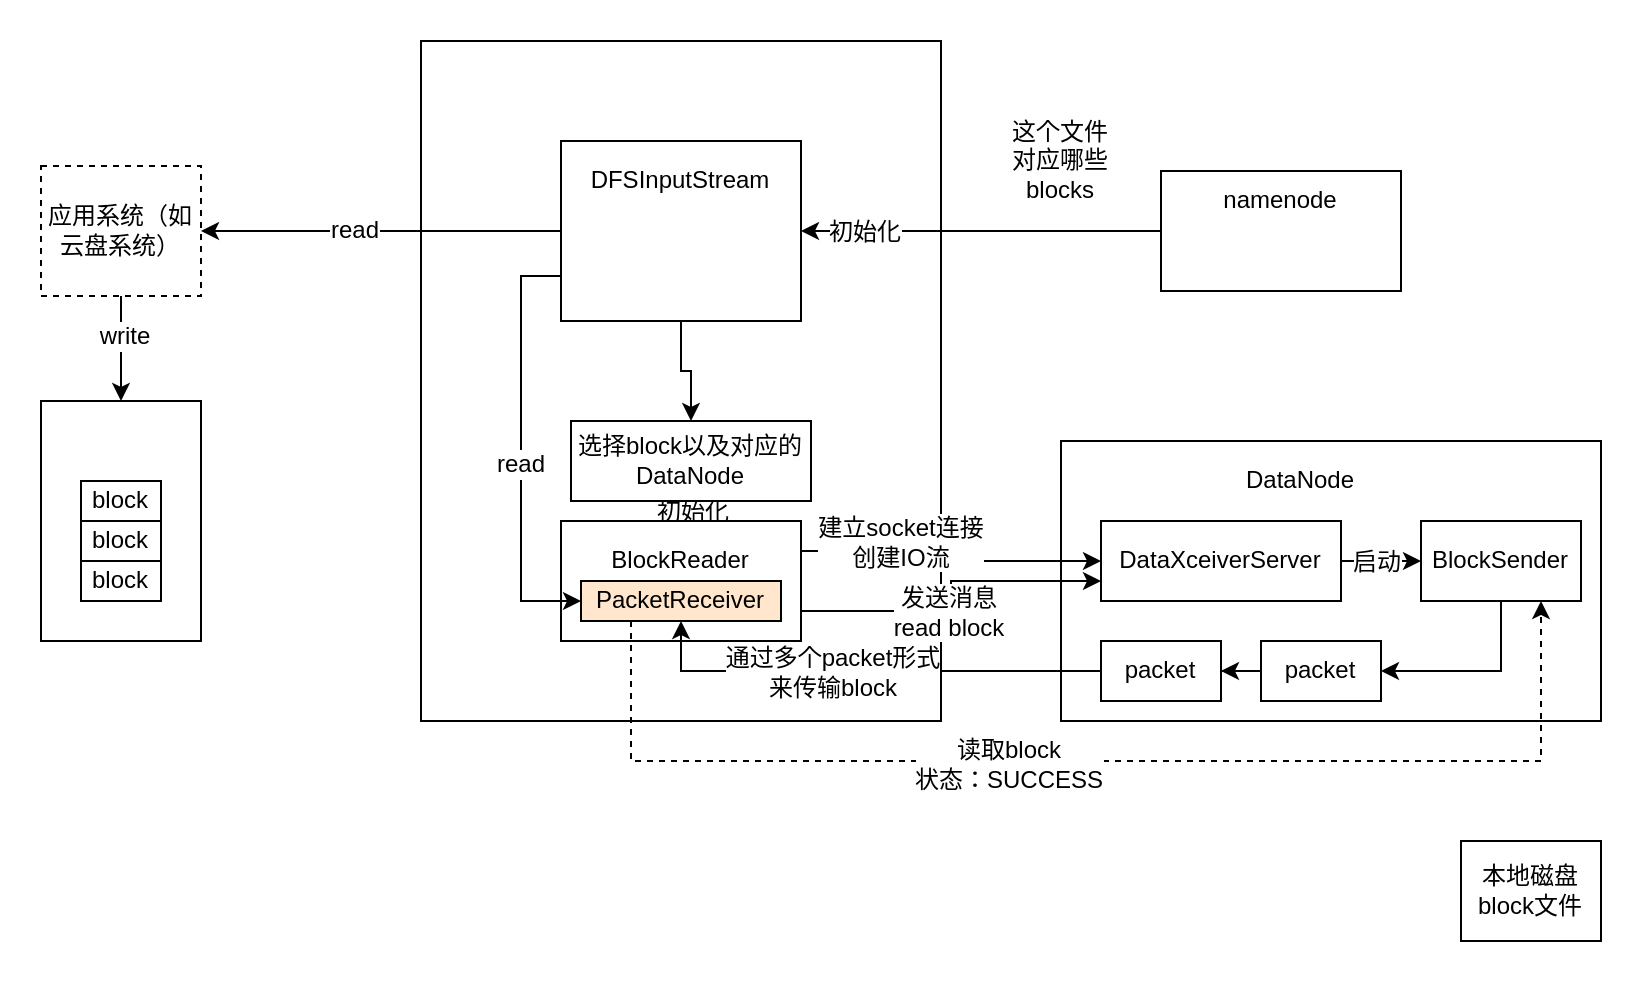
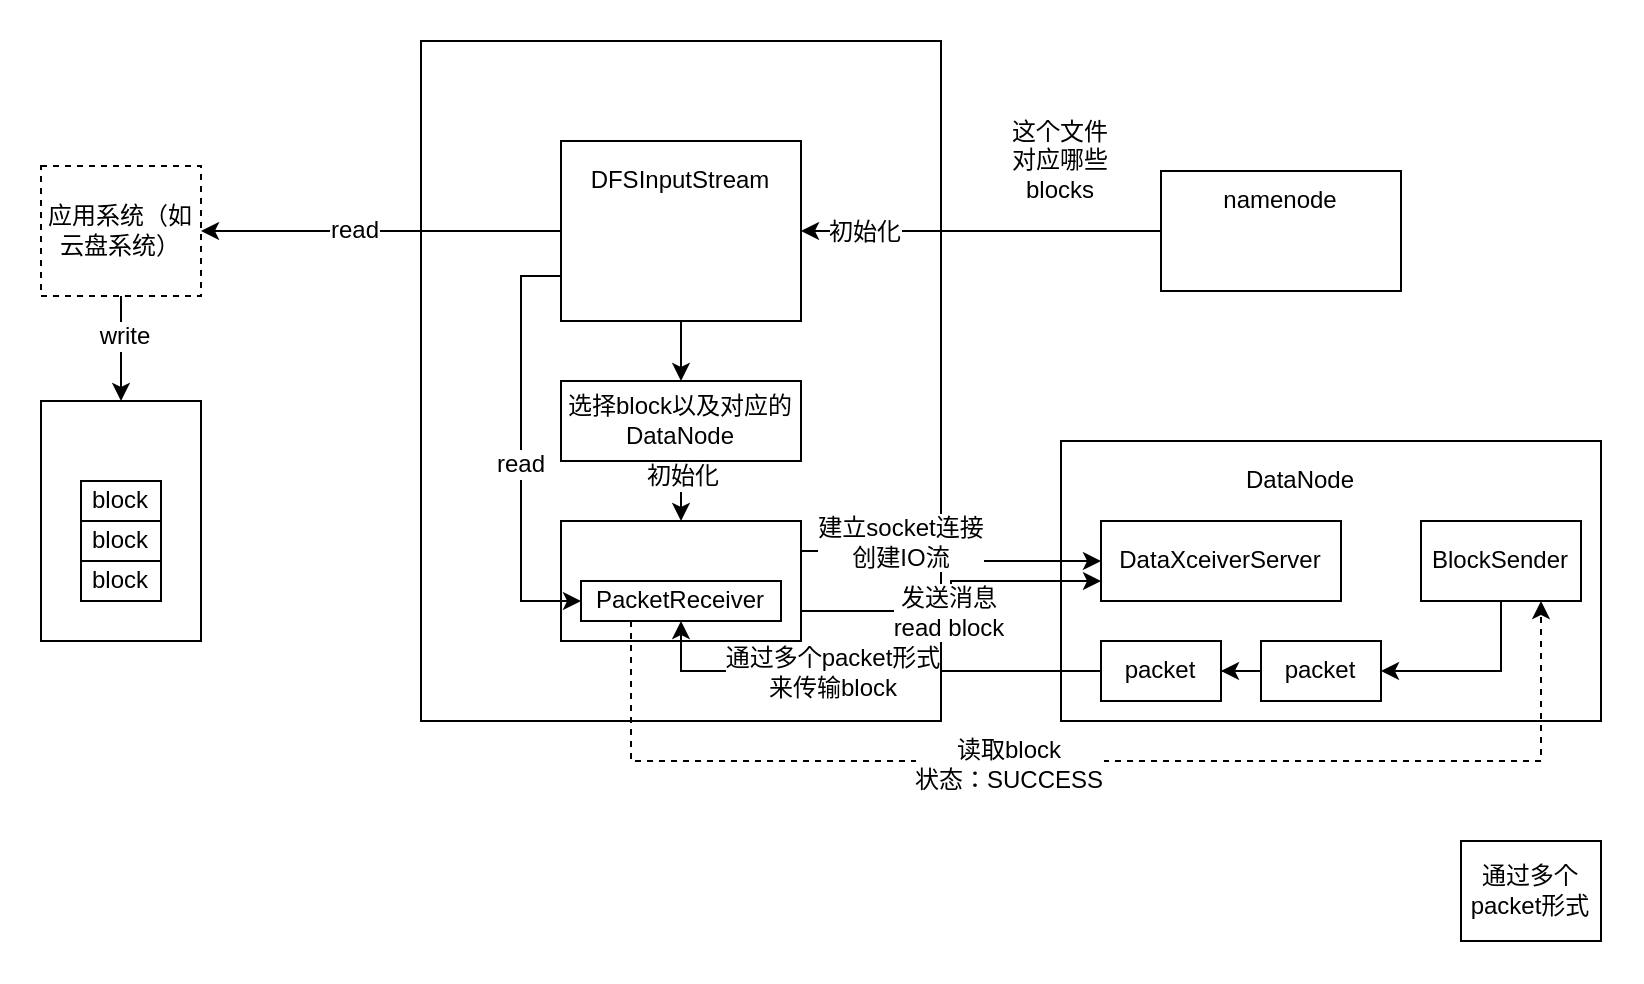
(691, 461) -> (681, 421)
(681, 561) -> none
(1374, 561) -> none
(681, 601) -> (681, 601)
(1531, 891) -> (1531, 891)
